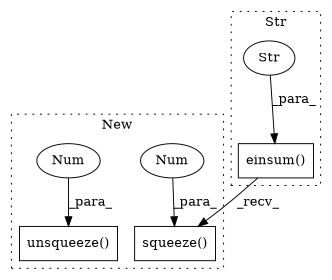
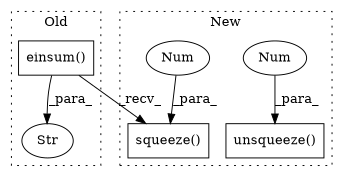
(276, 22) -> (56, 22)
(272, 104) -> (48, 94)
